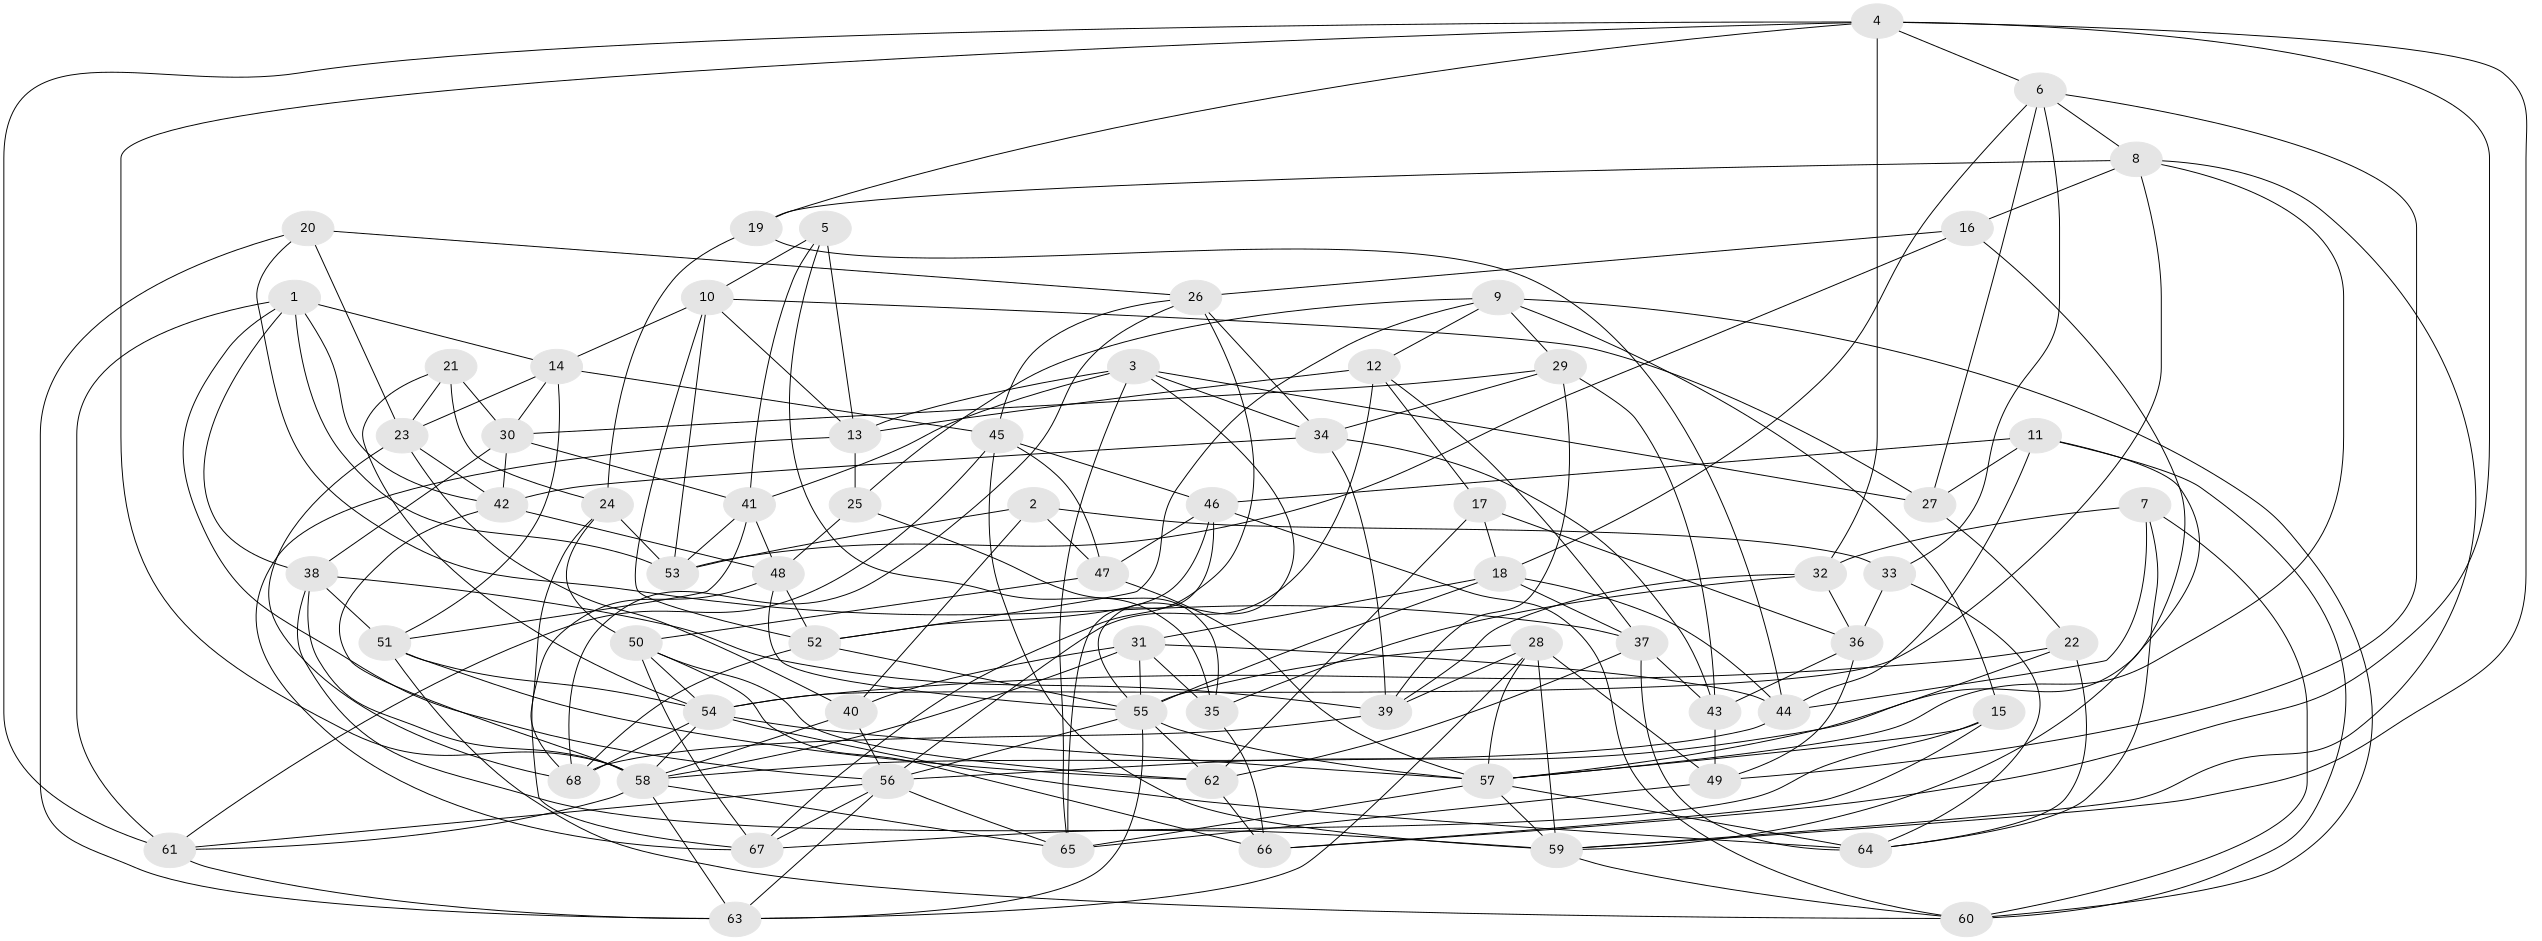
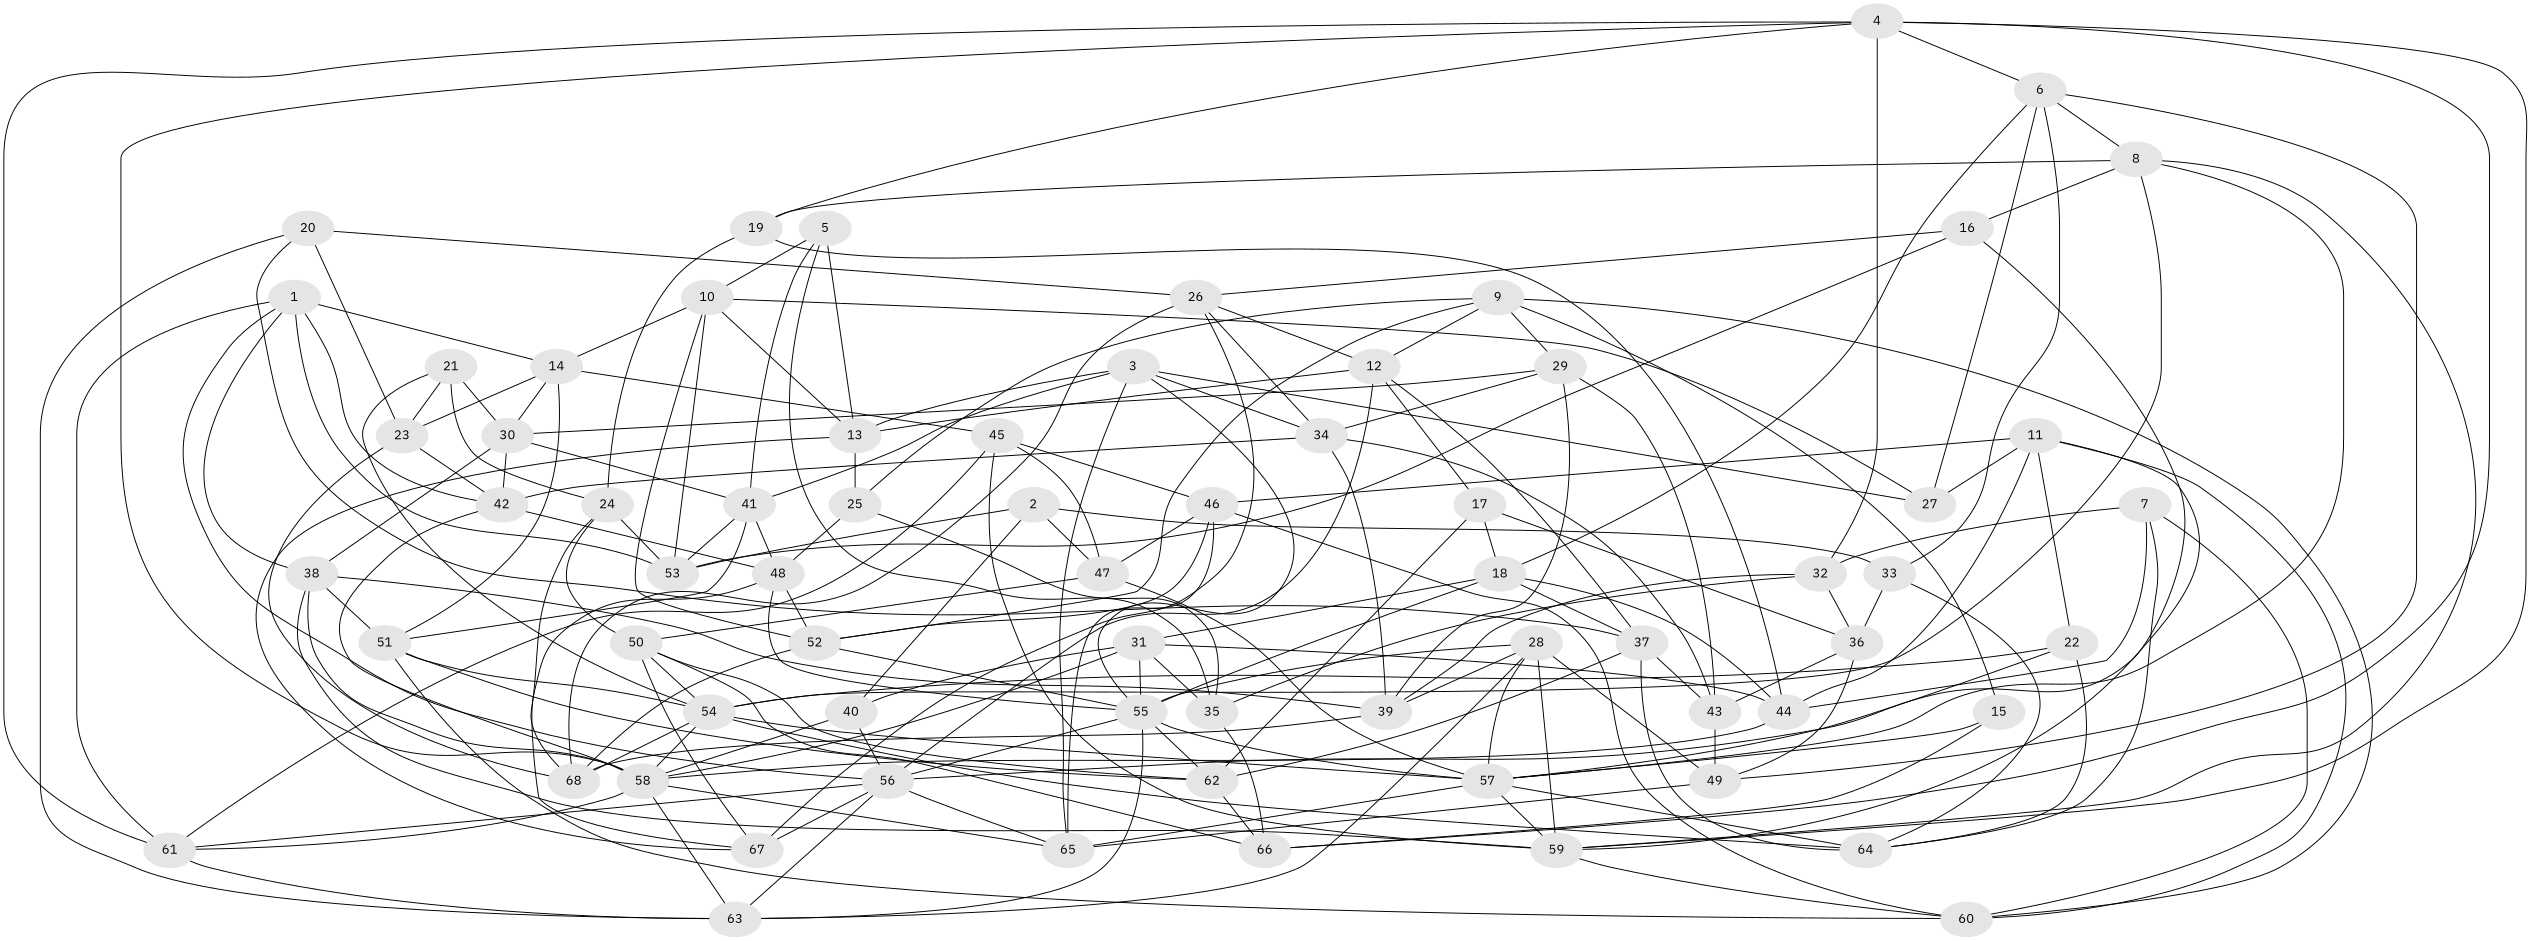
(1063, 331) -> (1285, 332)
(2006, 570) -> (2055, 544)
(591, 600) -> none
(1388, 826) -> none
